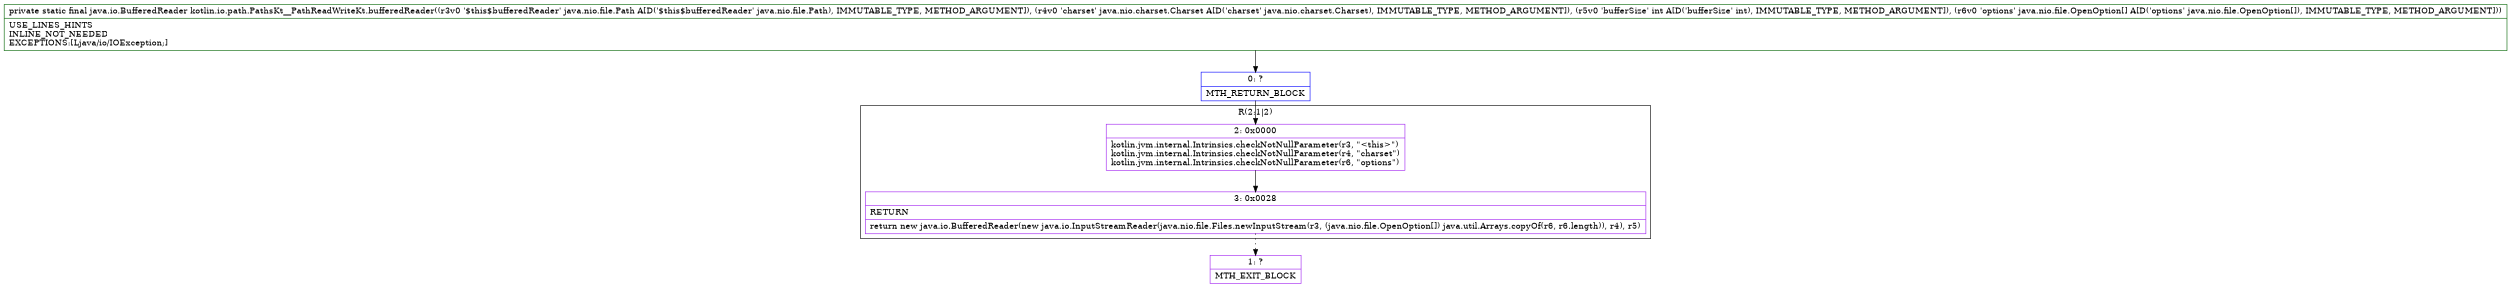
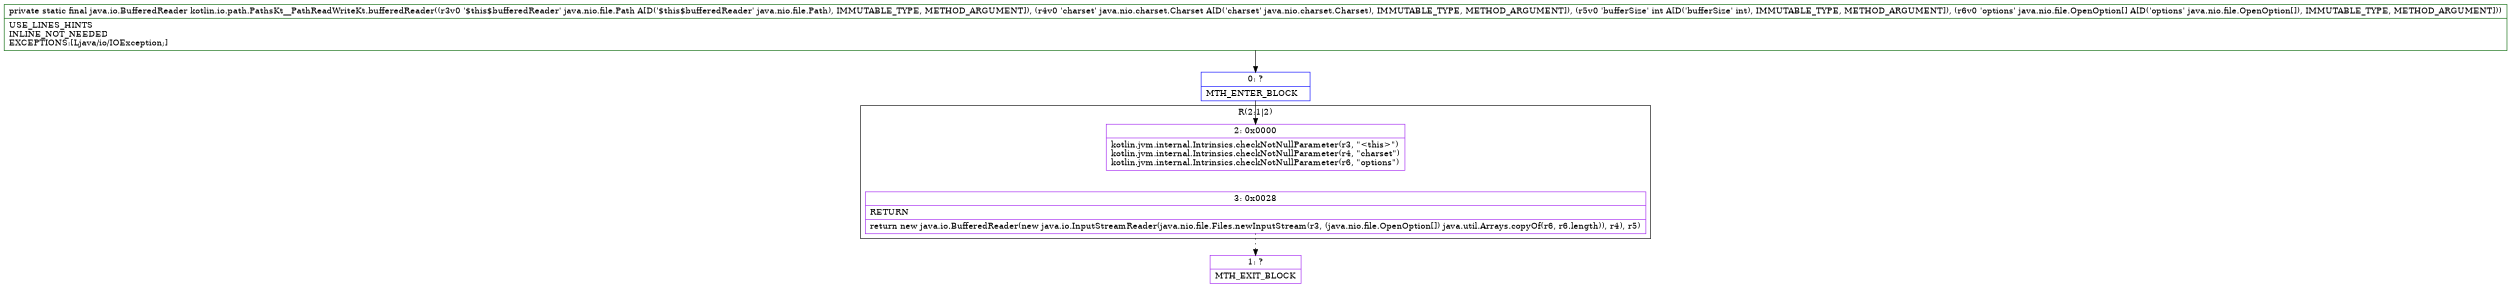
(1256, 93) -> (1252, 93)
(1256, 178) -> none
